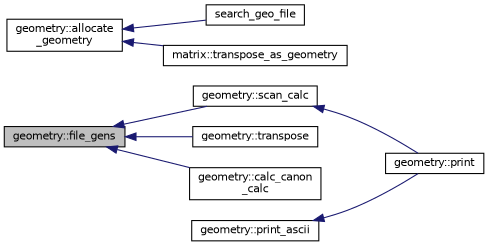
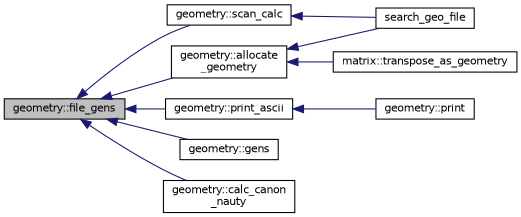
none -> (142, 87)
none -> (151, 109)
(372, 128) -> (339, 17)
(255, 137) -> (229, 150)
(255, 184) -> (229, 197)
